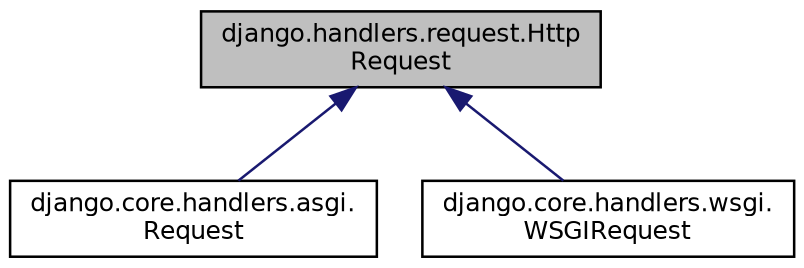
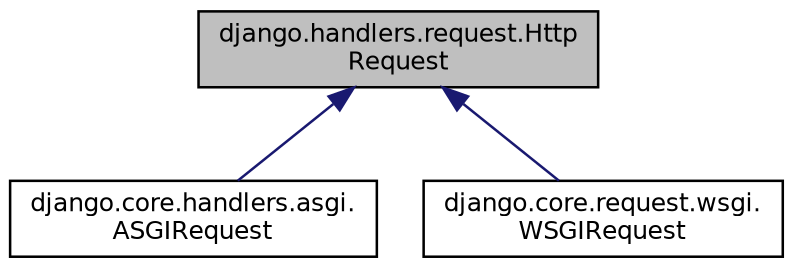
(193, 219) -> (193, 219)
(608, 219) -> (603, 219)
